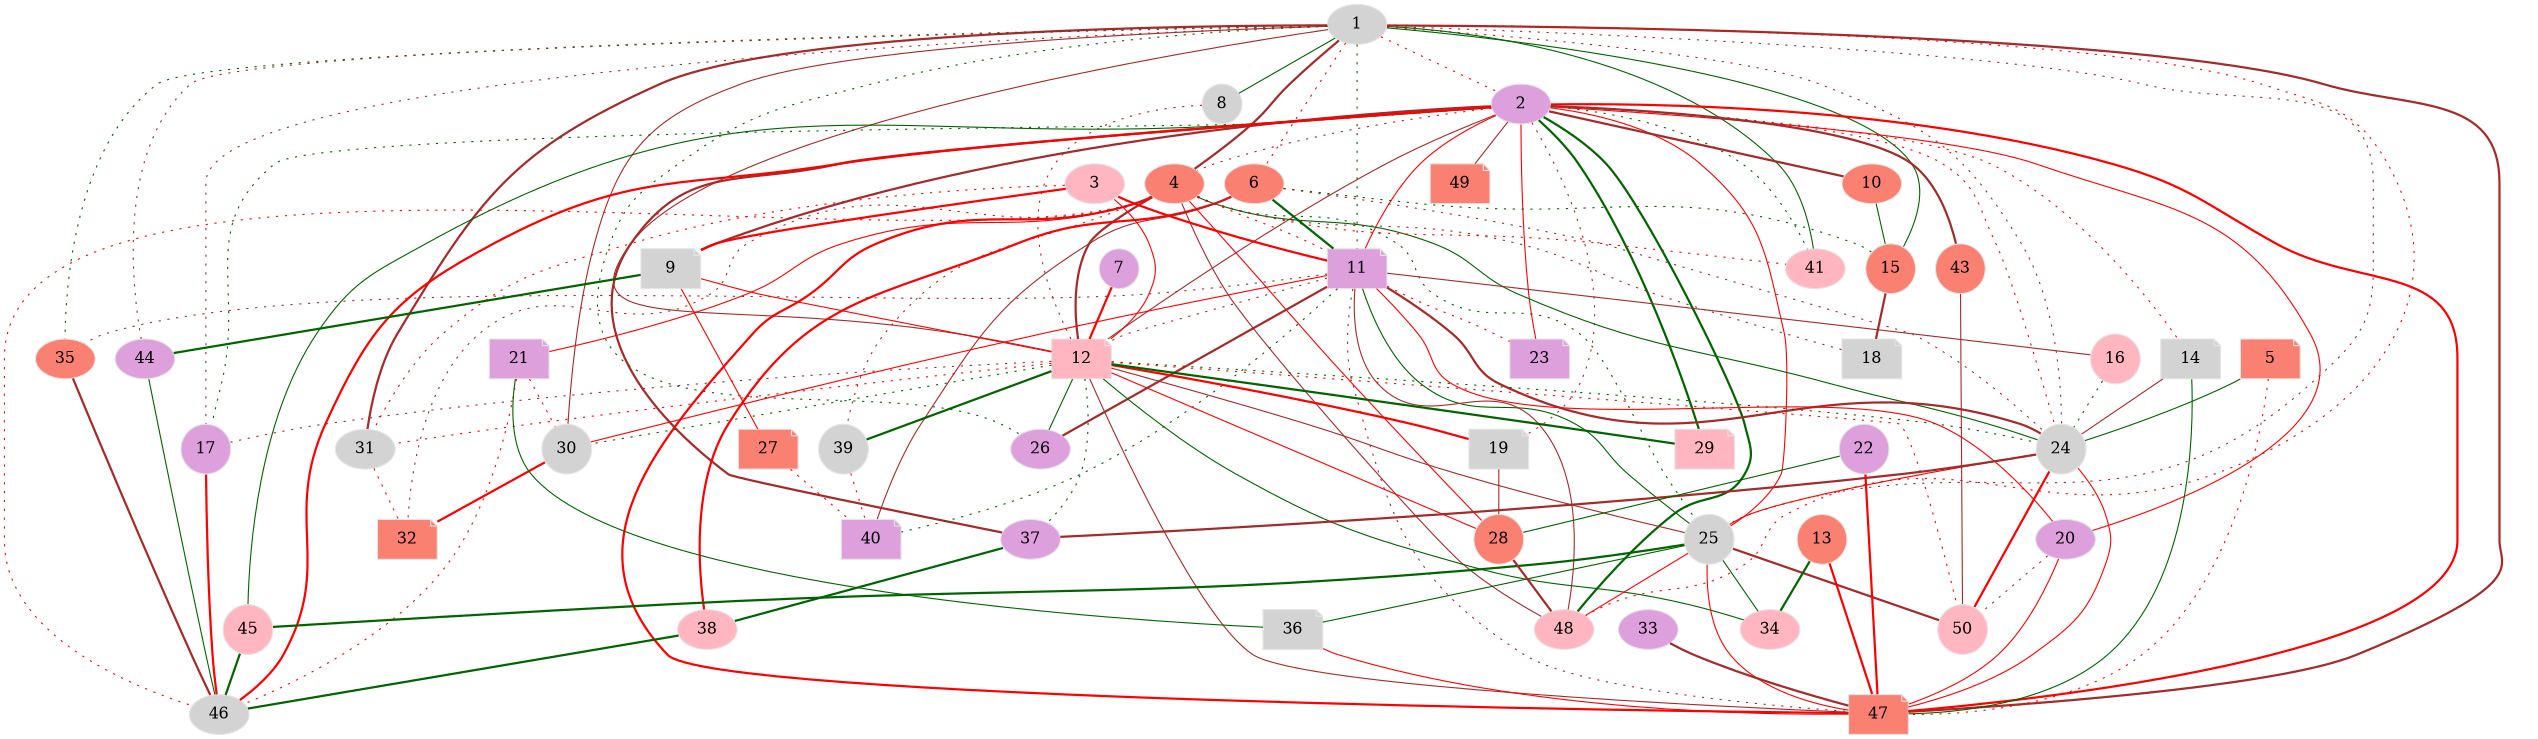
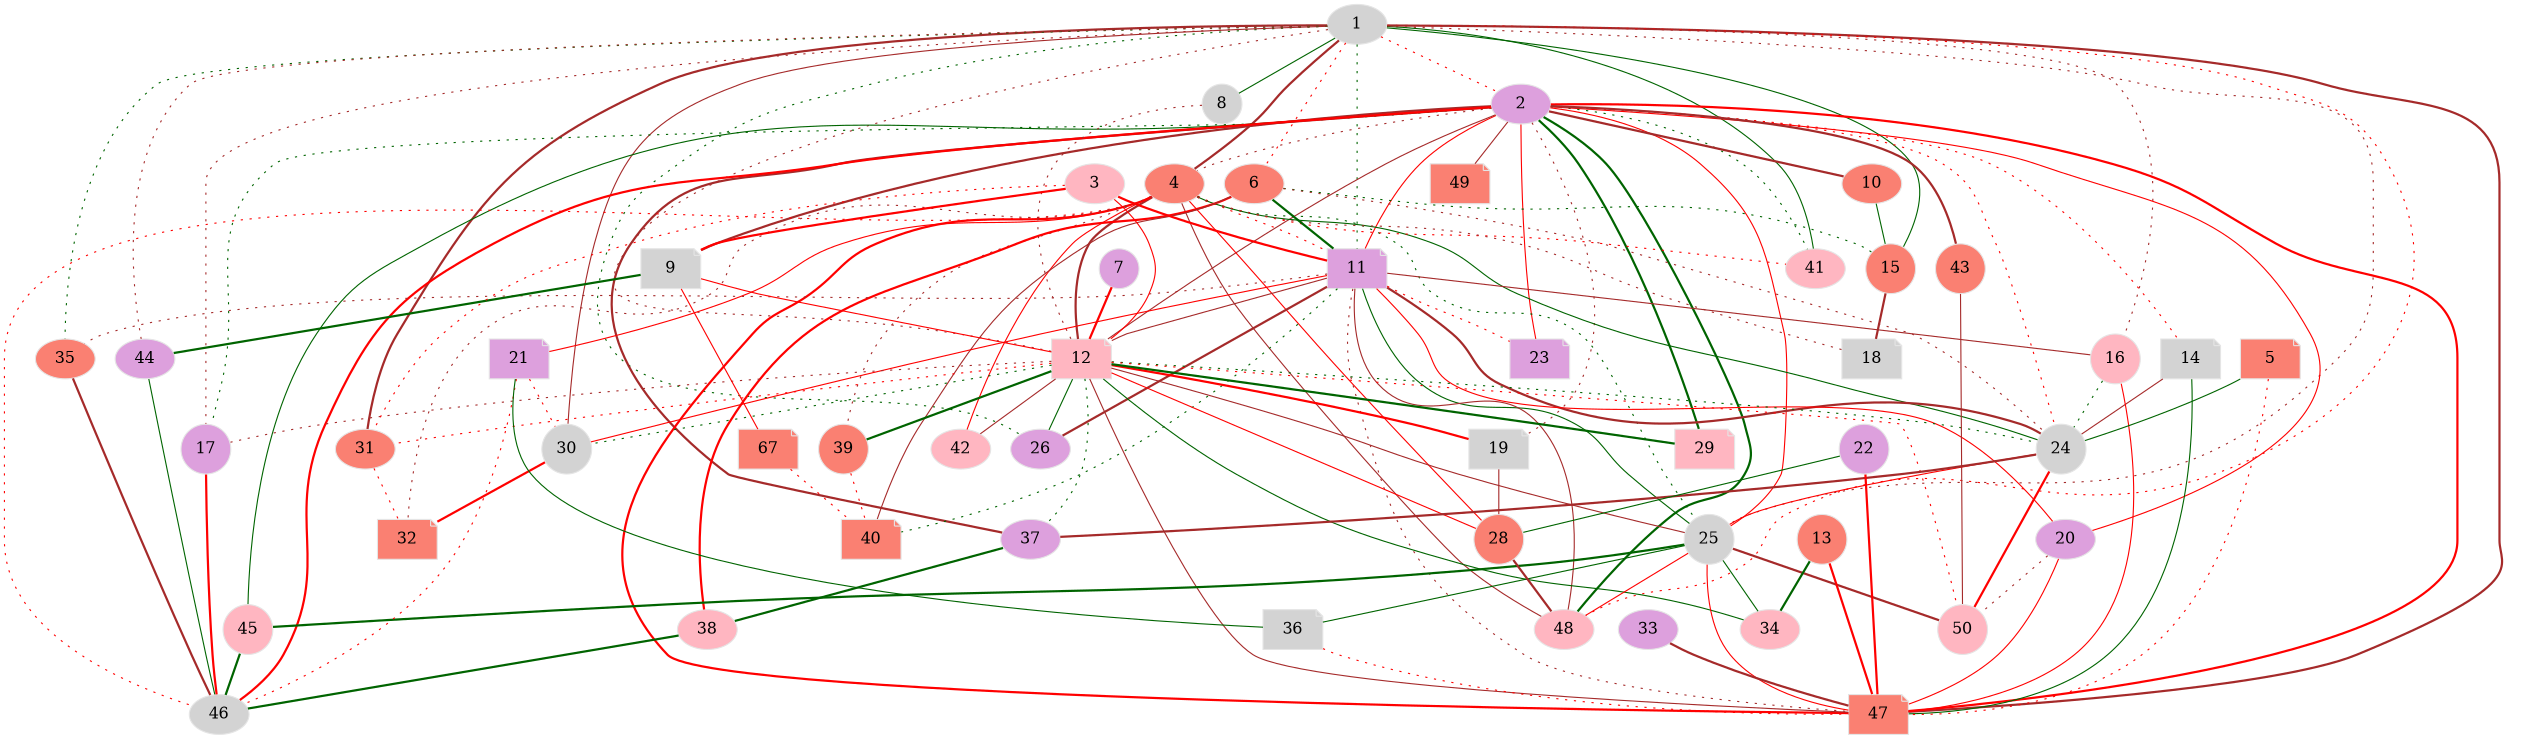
(1826, 87) -> (2010, 54)
(759, 163) -> (759, 163)
(1219, 308) -> (1219, 308)
(365, 449) -> (365, 449)
(768, 449) -> (768, 449)
(843, 449) -> (843, 449)
none -> (961, 449)
(871, 539) -> (871, 539)
(2067, 627) -> (2108, 611)
(1583, 701) -> (1583, 701)
